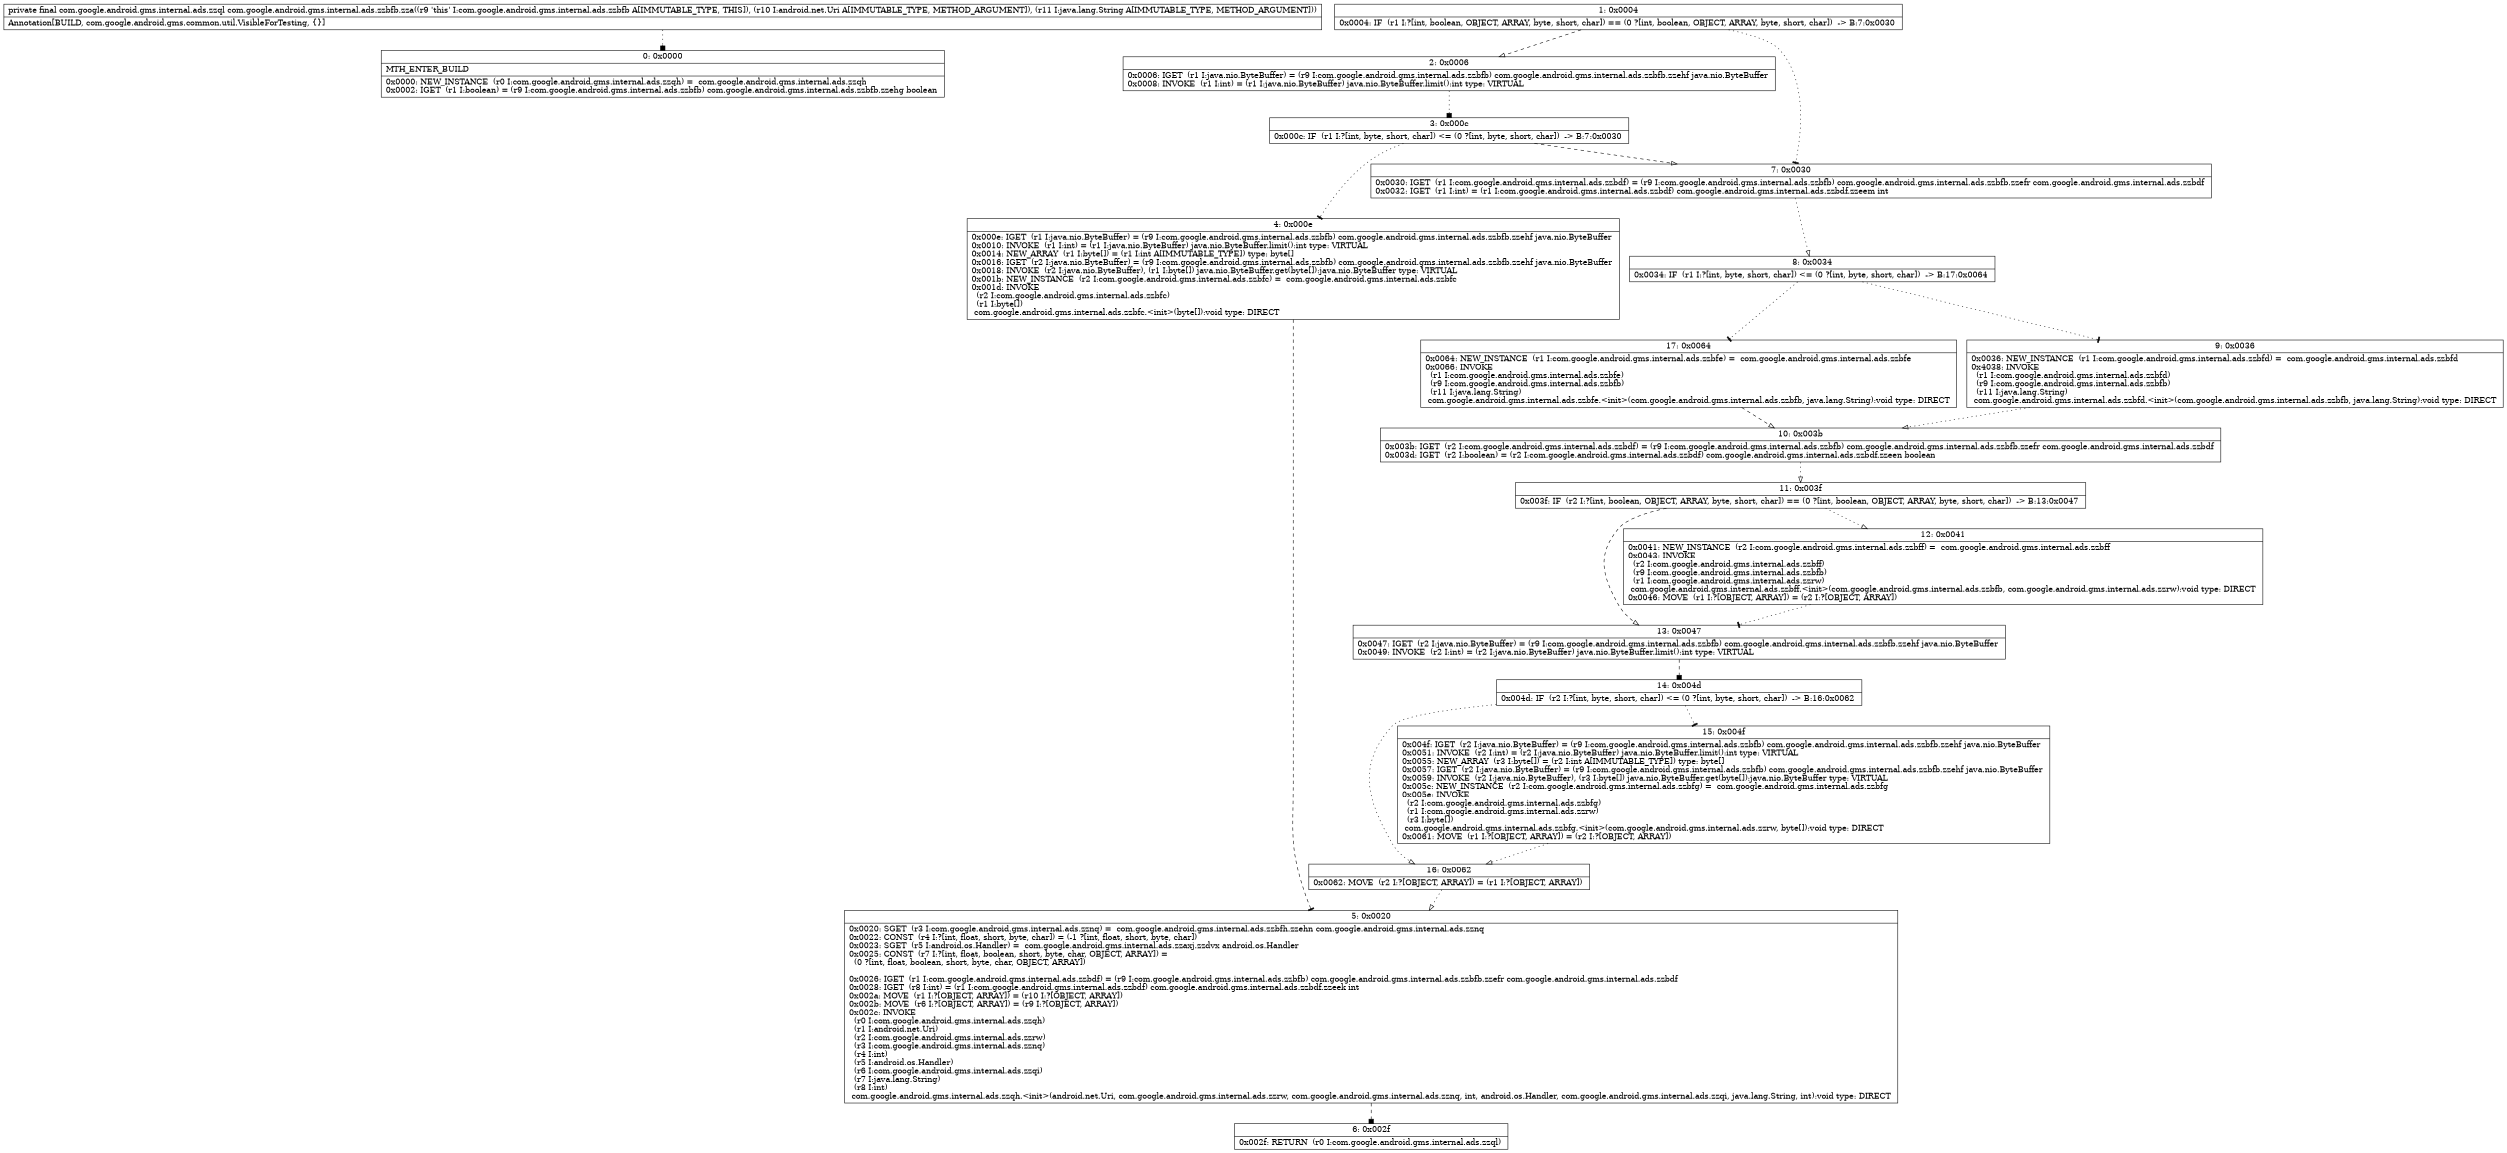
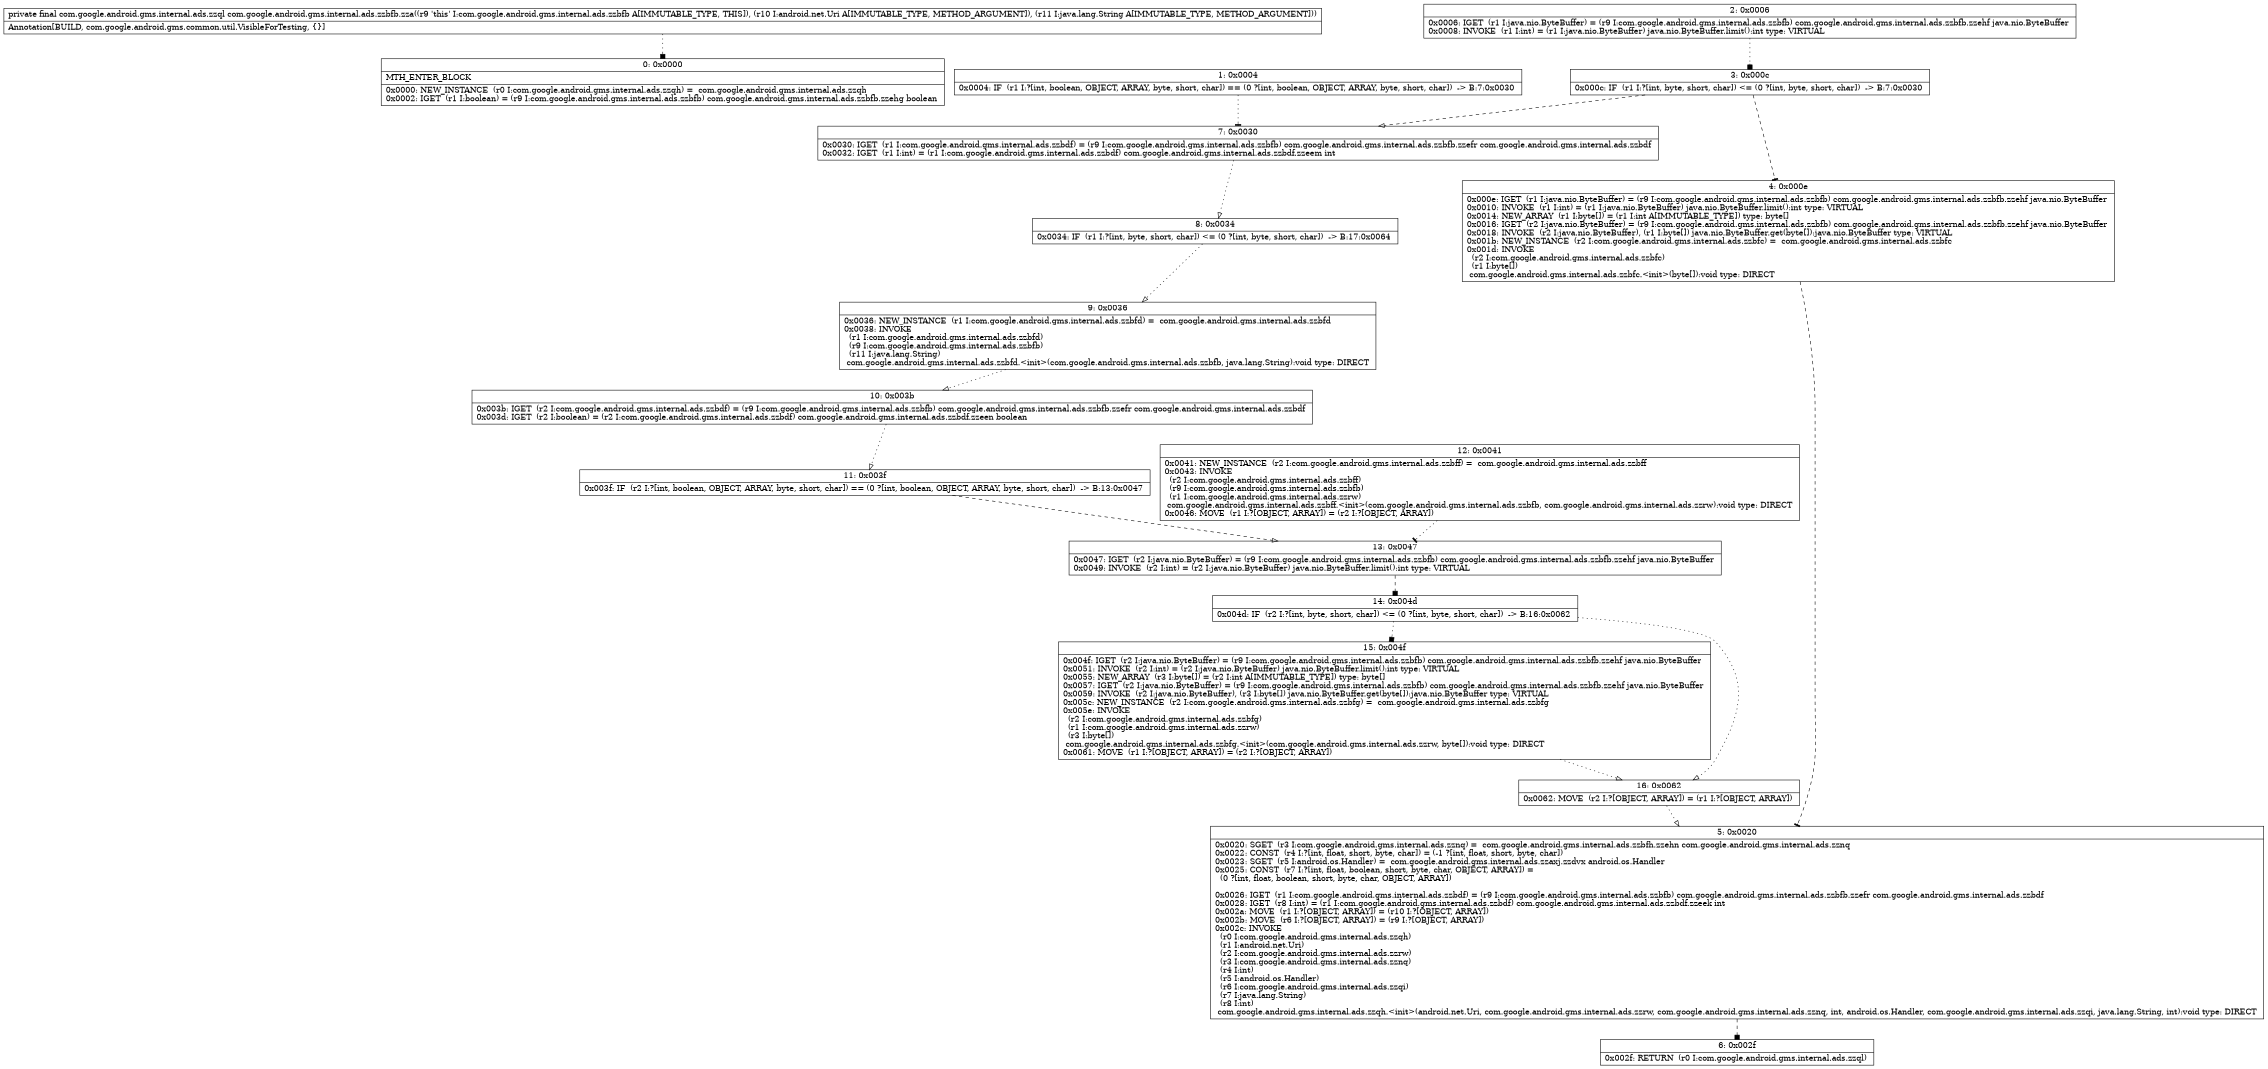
(1543, 42) -> none
(427, 69) -> (429, 78)
(1356, 172) -> (1764, 136)
(1980, 311) -> (1174, 271)
(2008, 367) -> (881, 329)
(1689, 374) -> none
(1844, 517) -> none
(1690, 714) -> (1393, 629)
